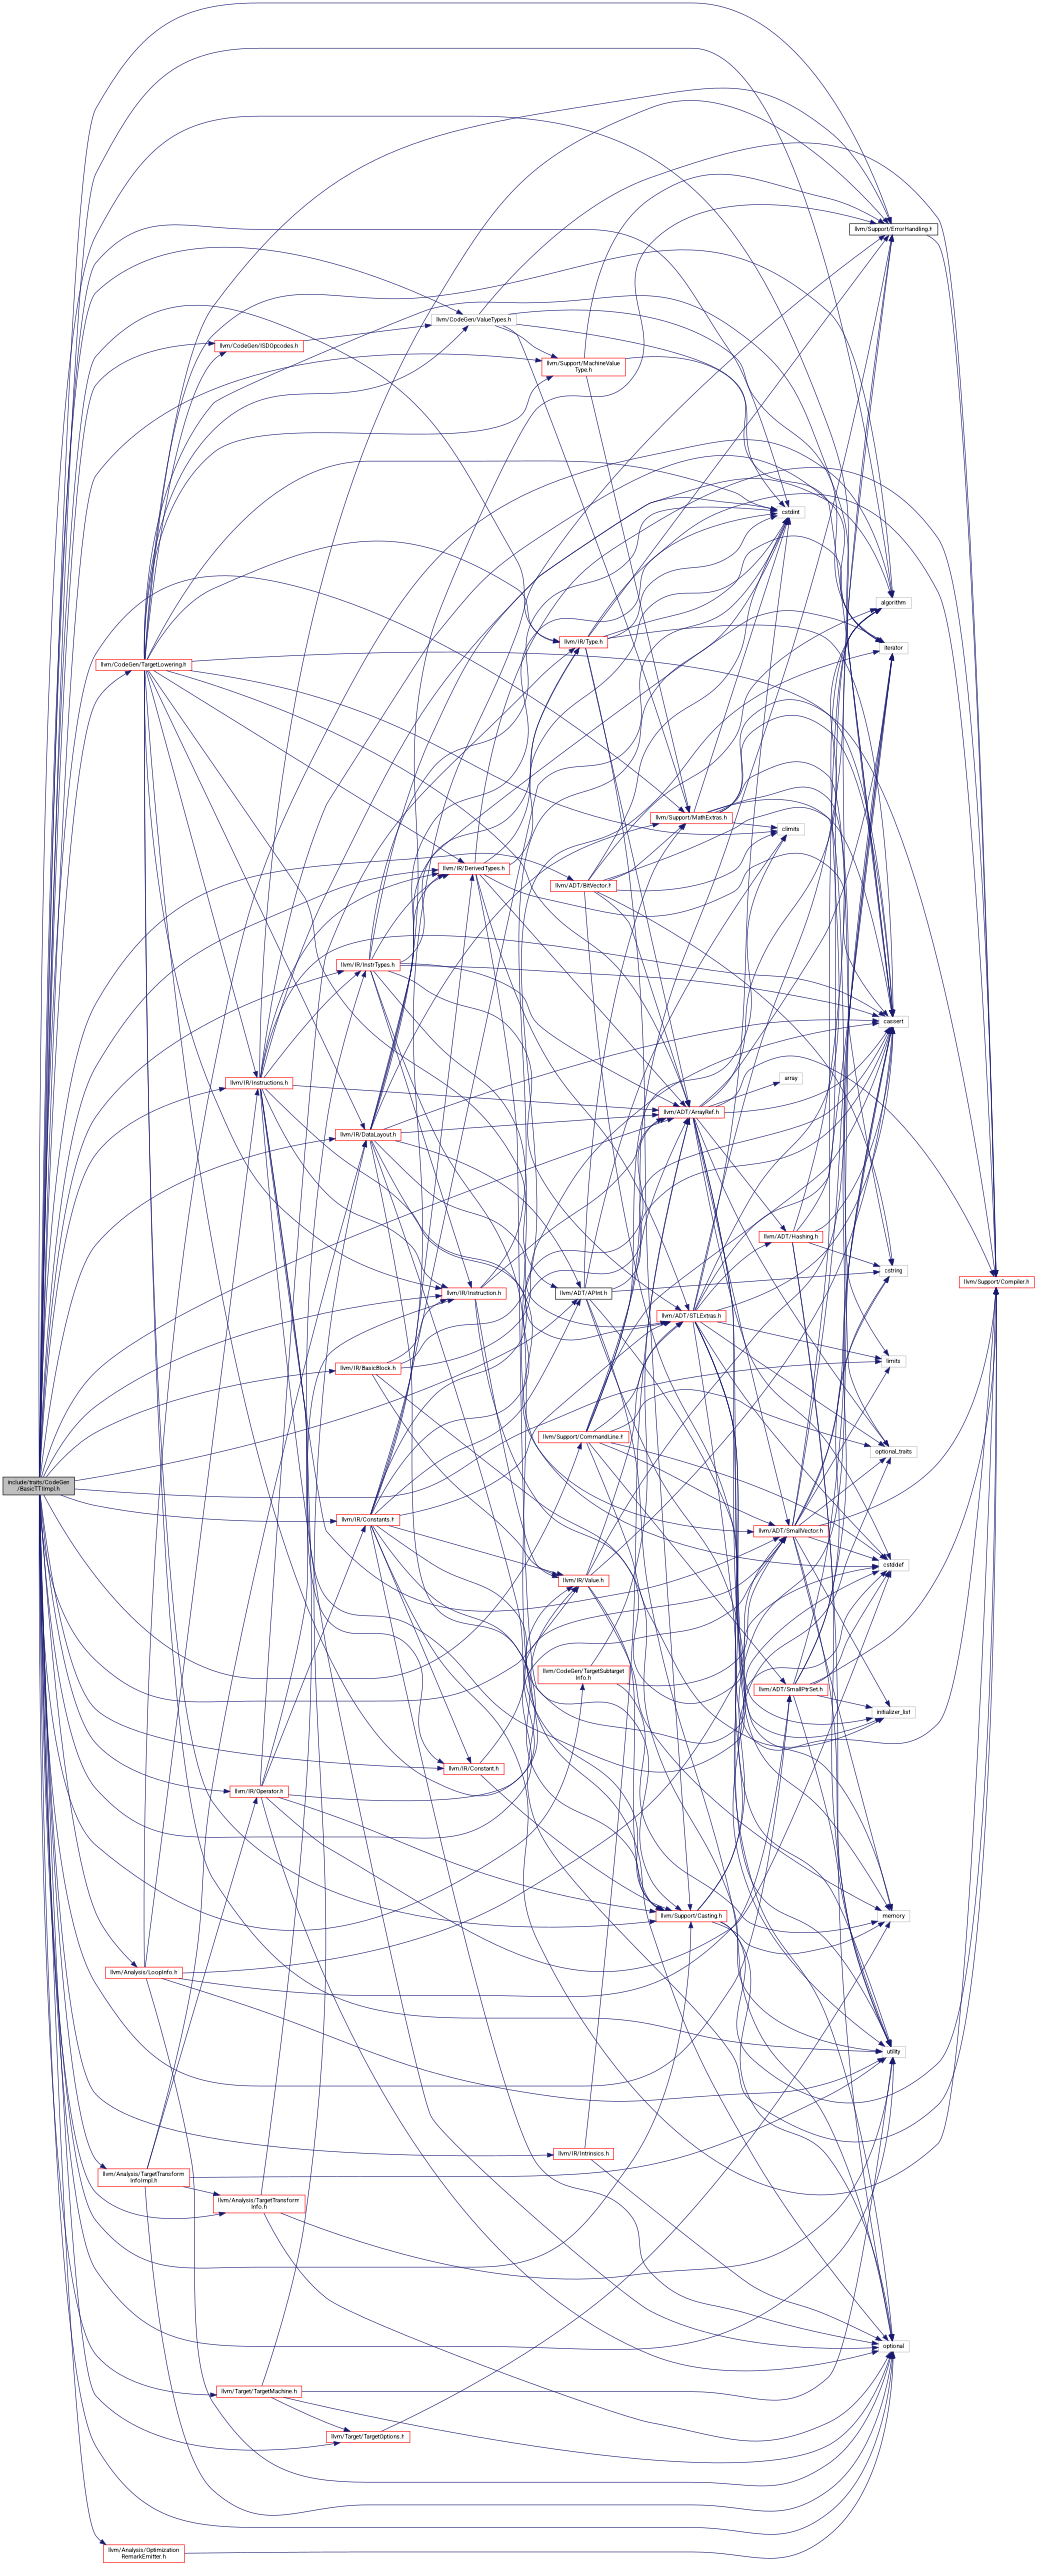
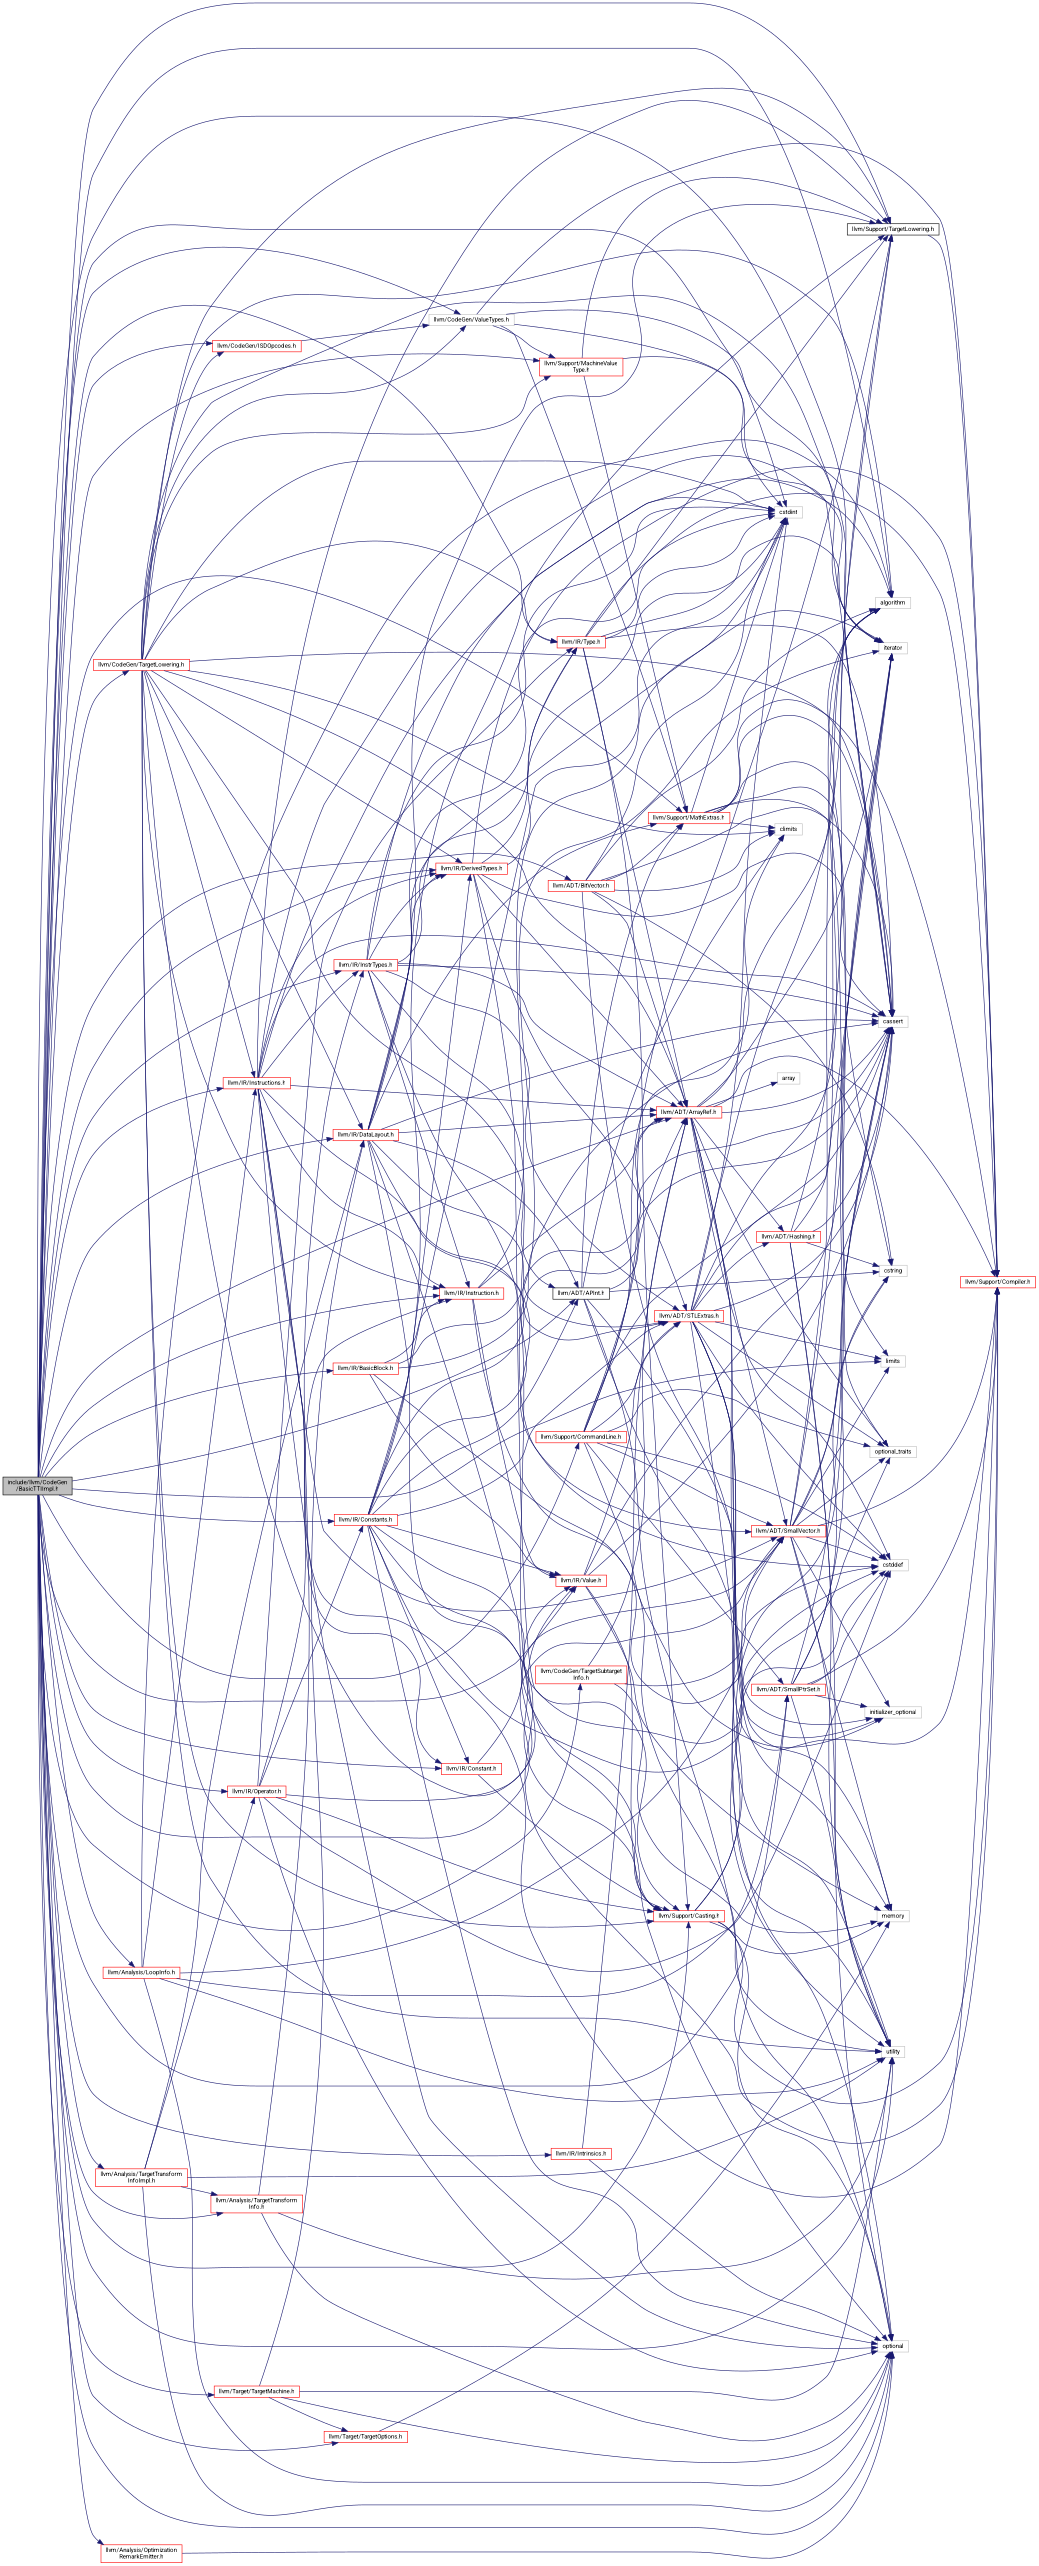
(894, 229) -> (893, 229)
(39, 1486) -> (38, 1486)
(894, 1712) -> (893, 1712)
